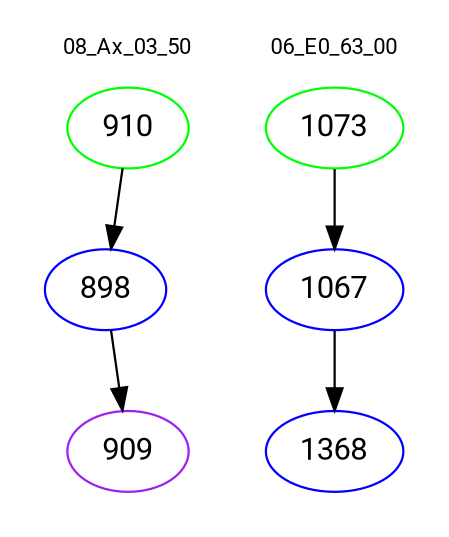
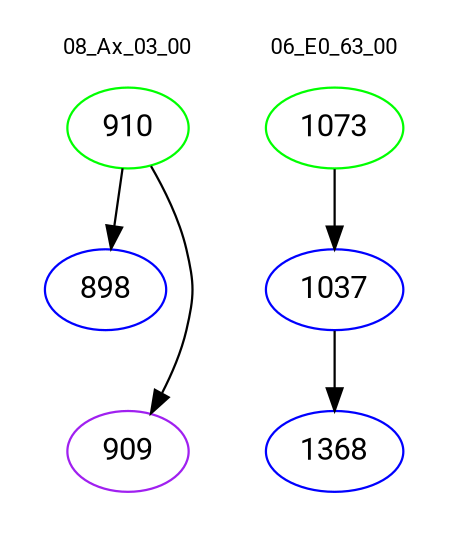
(128, 48) -> (128, 48)
(335, 290) -> (335, 290)
(115, 359) -> (192, 278)
